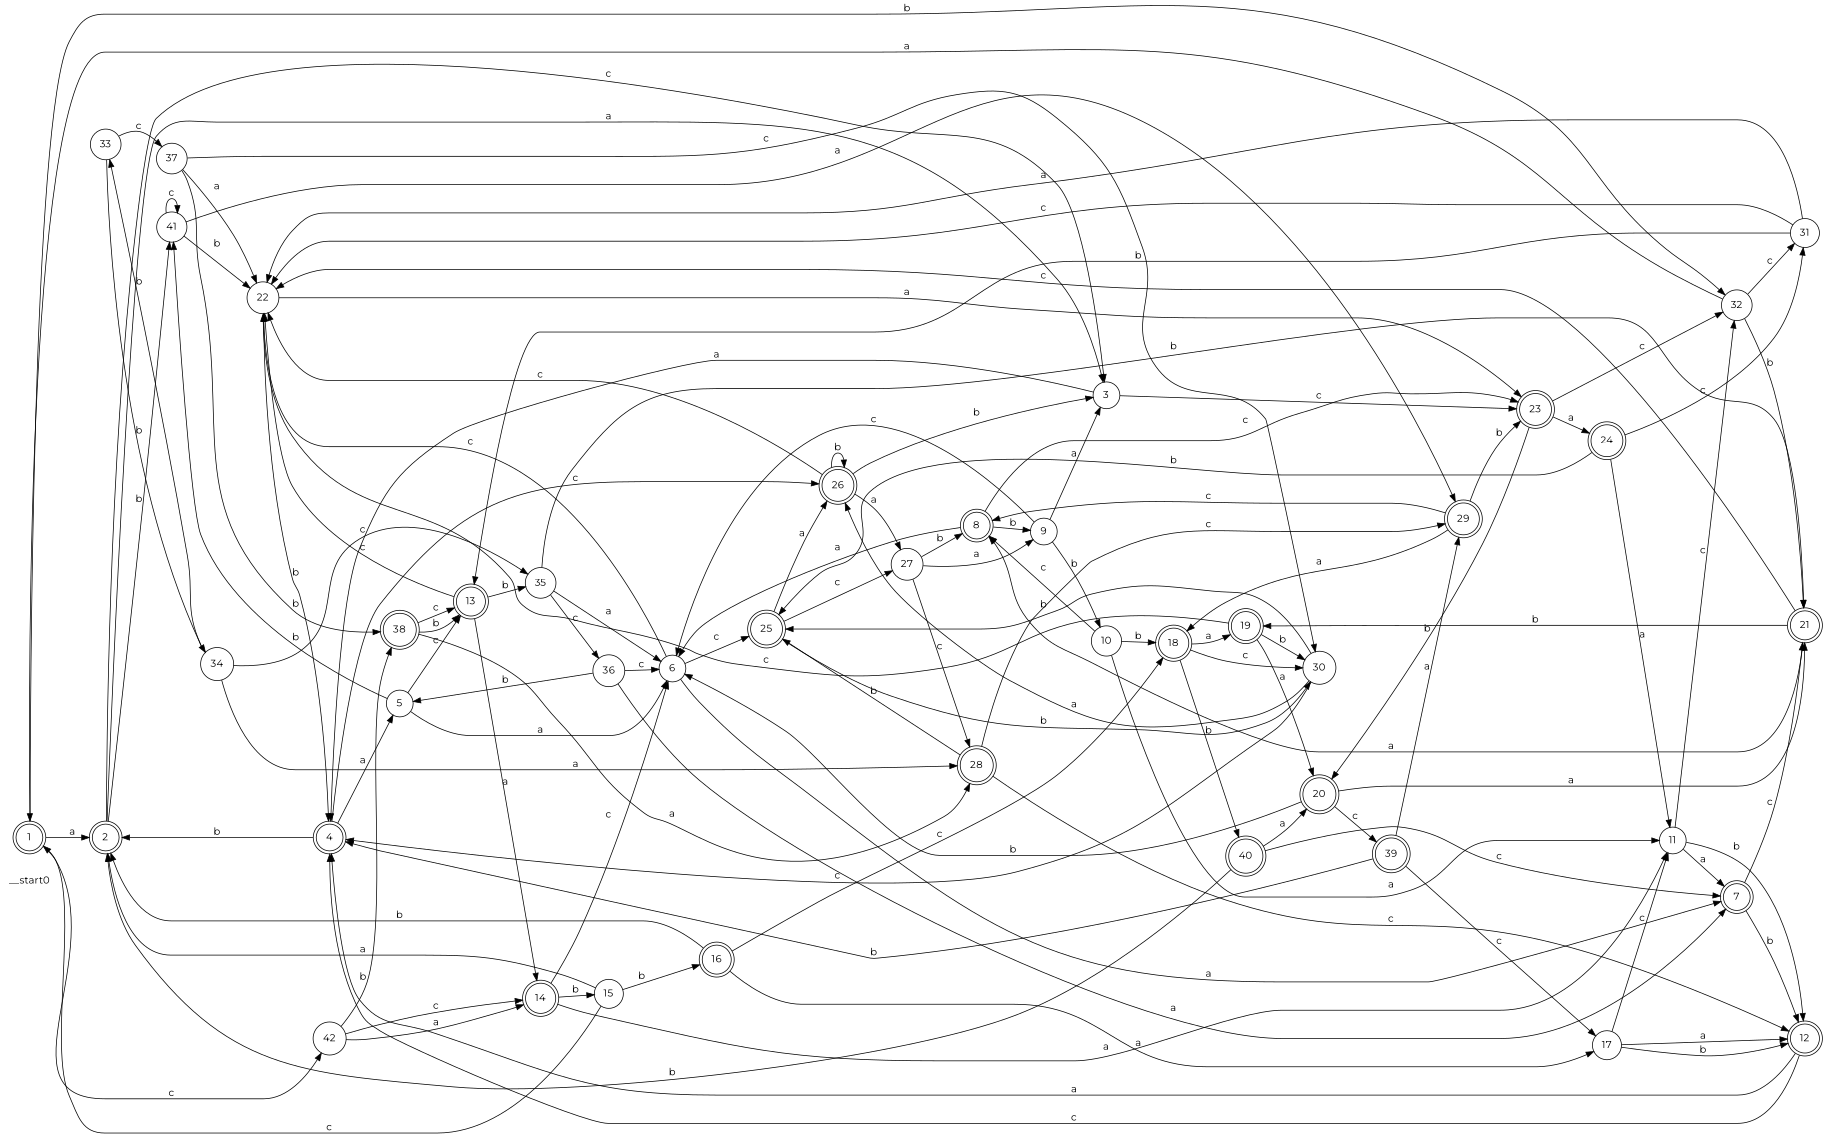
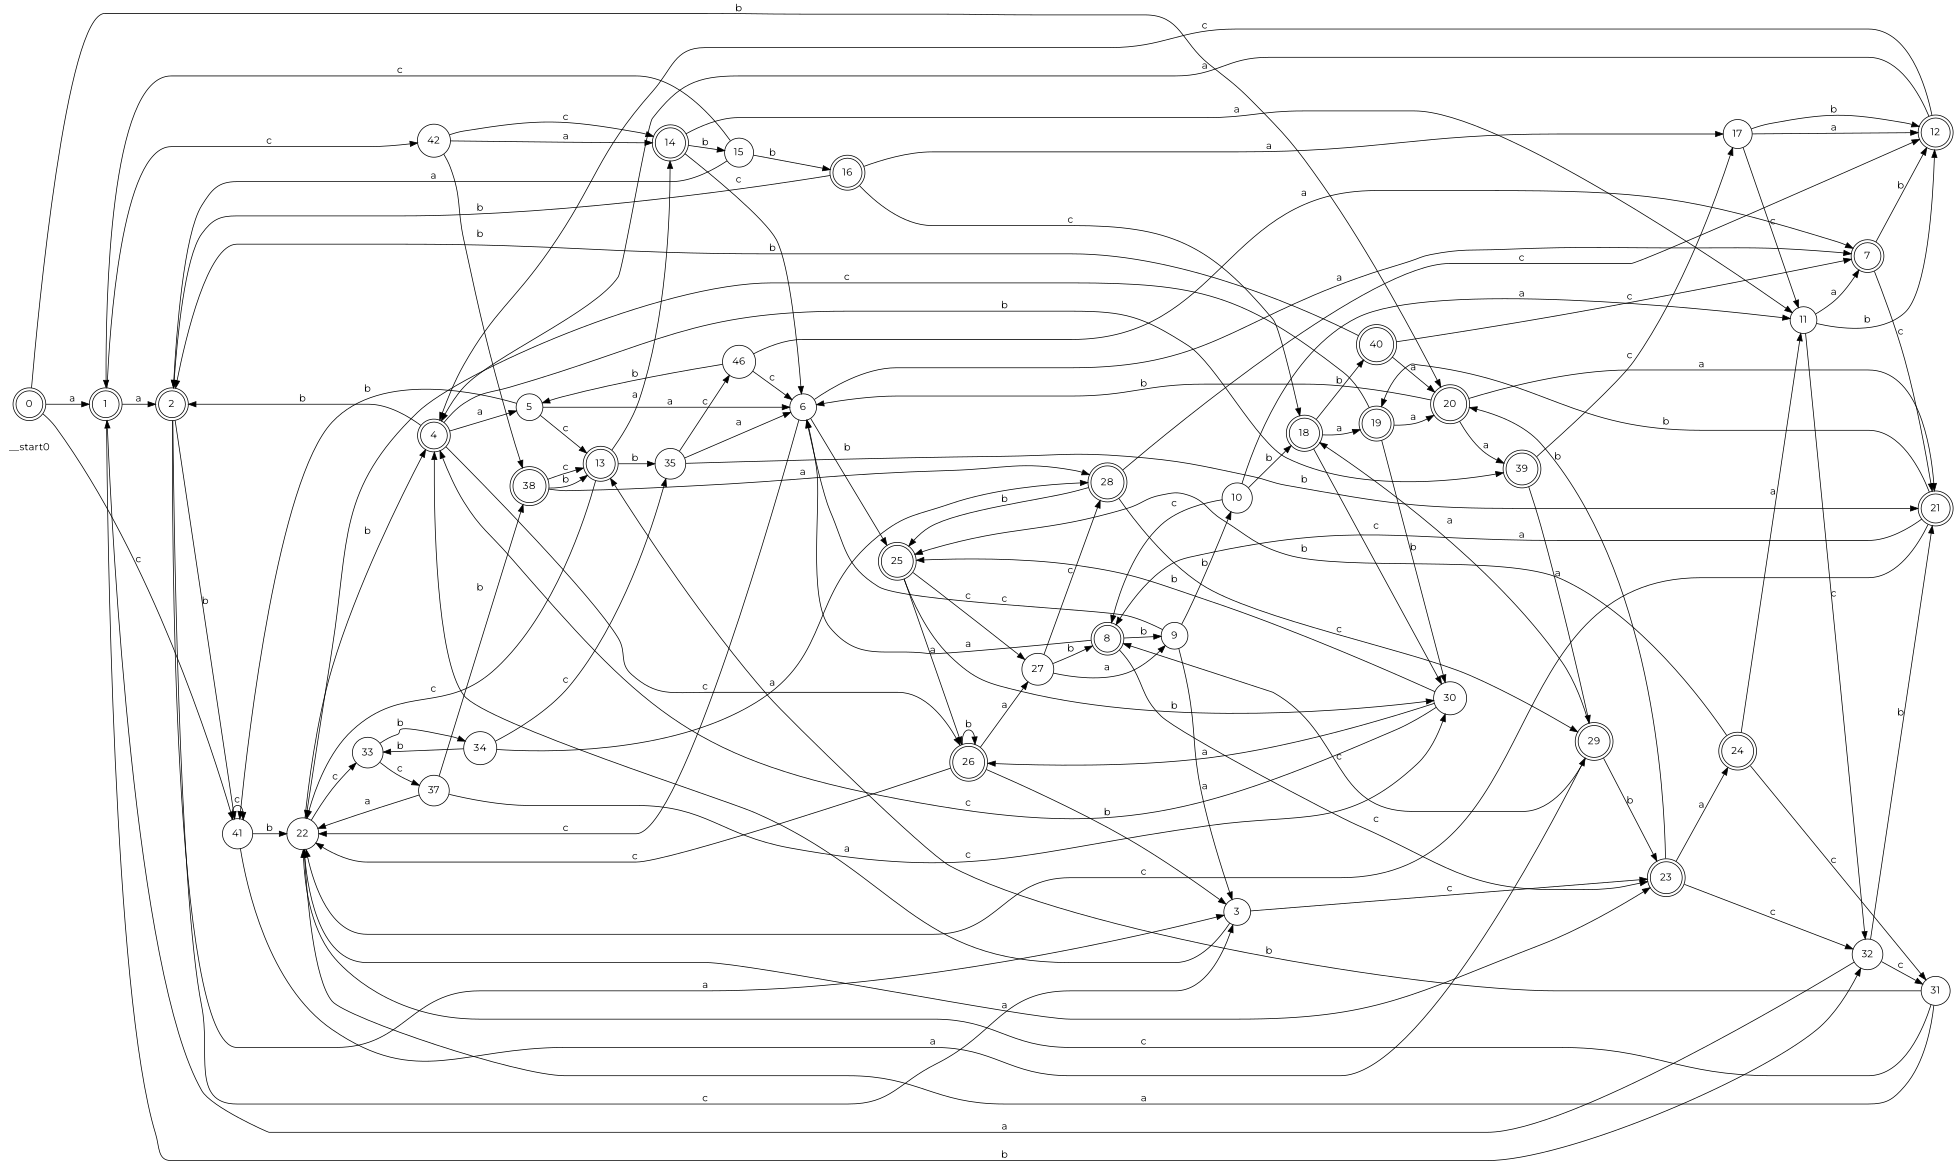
none -> (29, 404)
(717, 637) -> (847, 448)
(609, 671) -> (739, 362)
none -> (329, 793)
(1356, 816) -> (1486, 446)
(862, 956) -> (991, 311)
